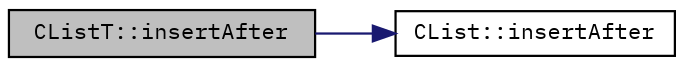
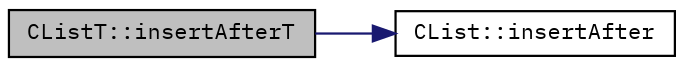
(162, 34) -> (162, 34)
